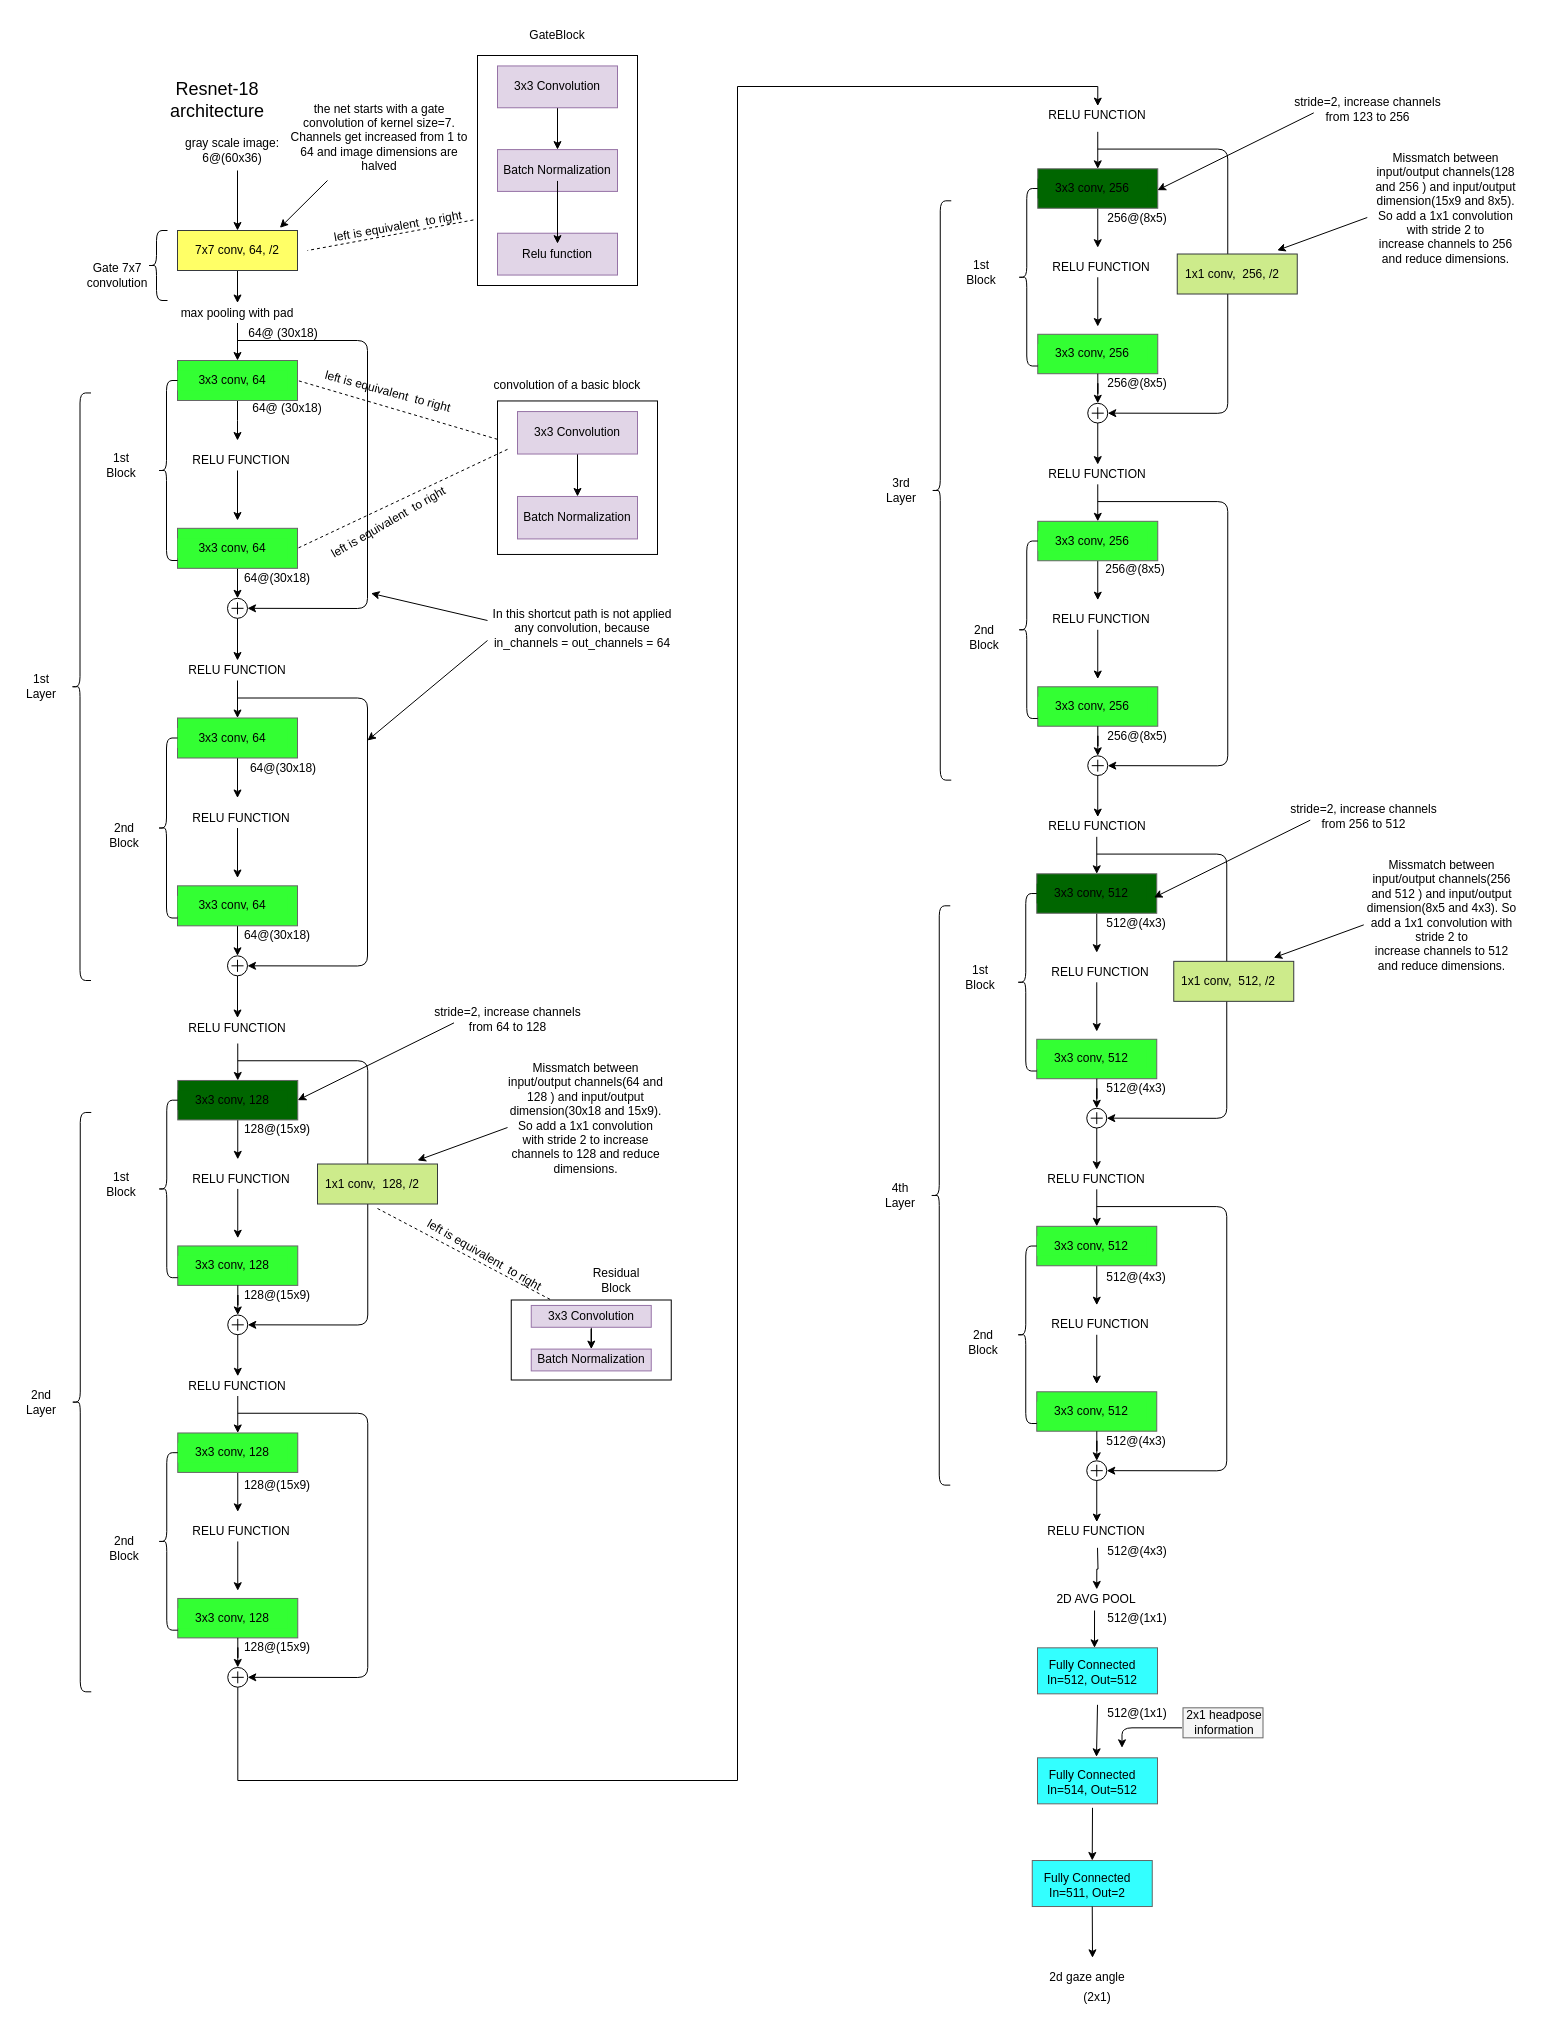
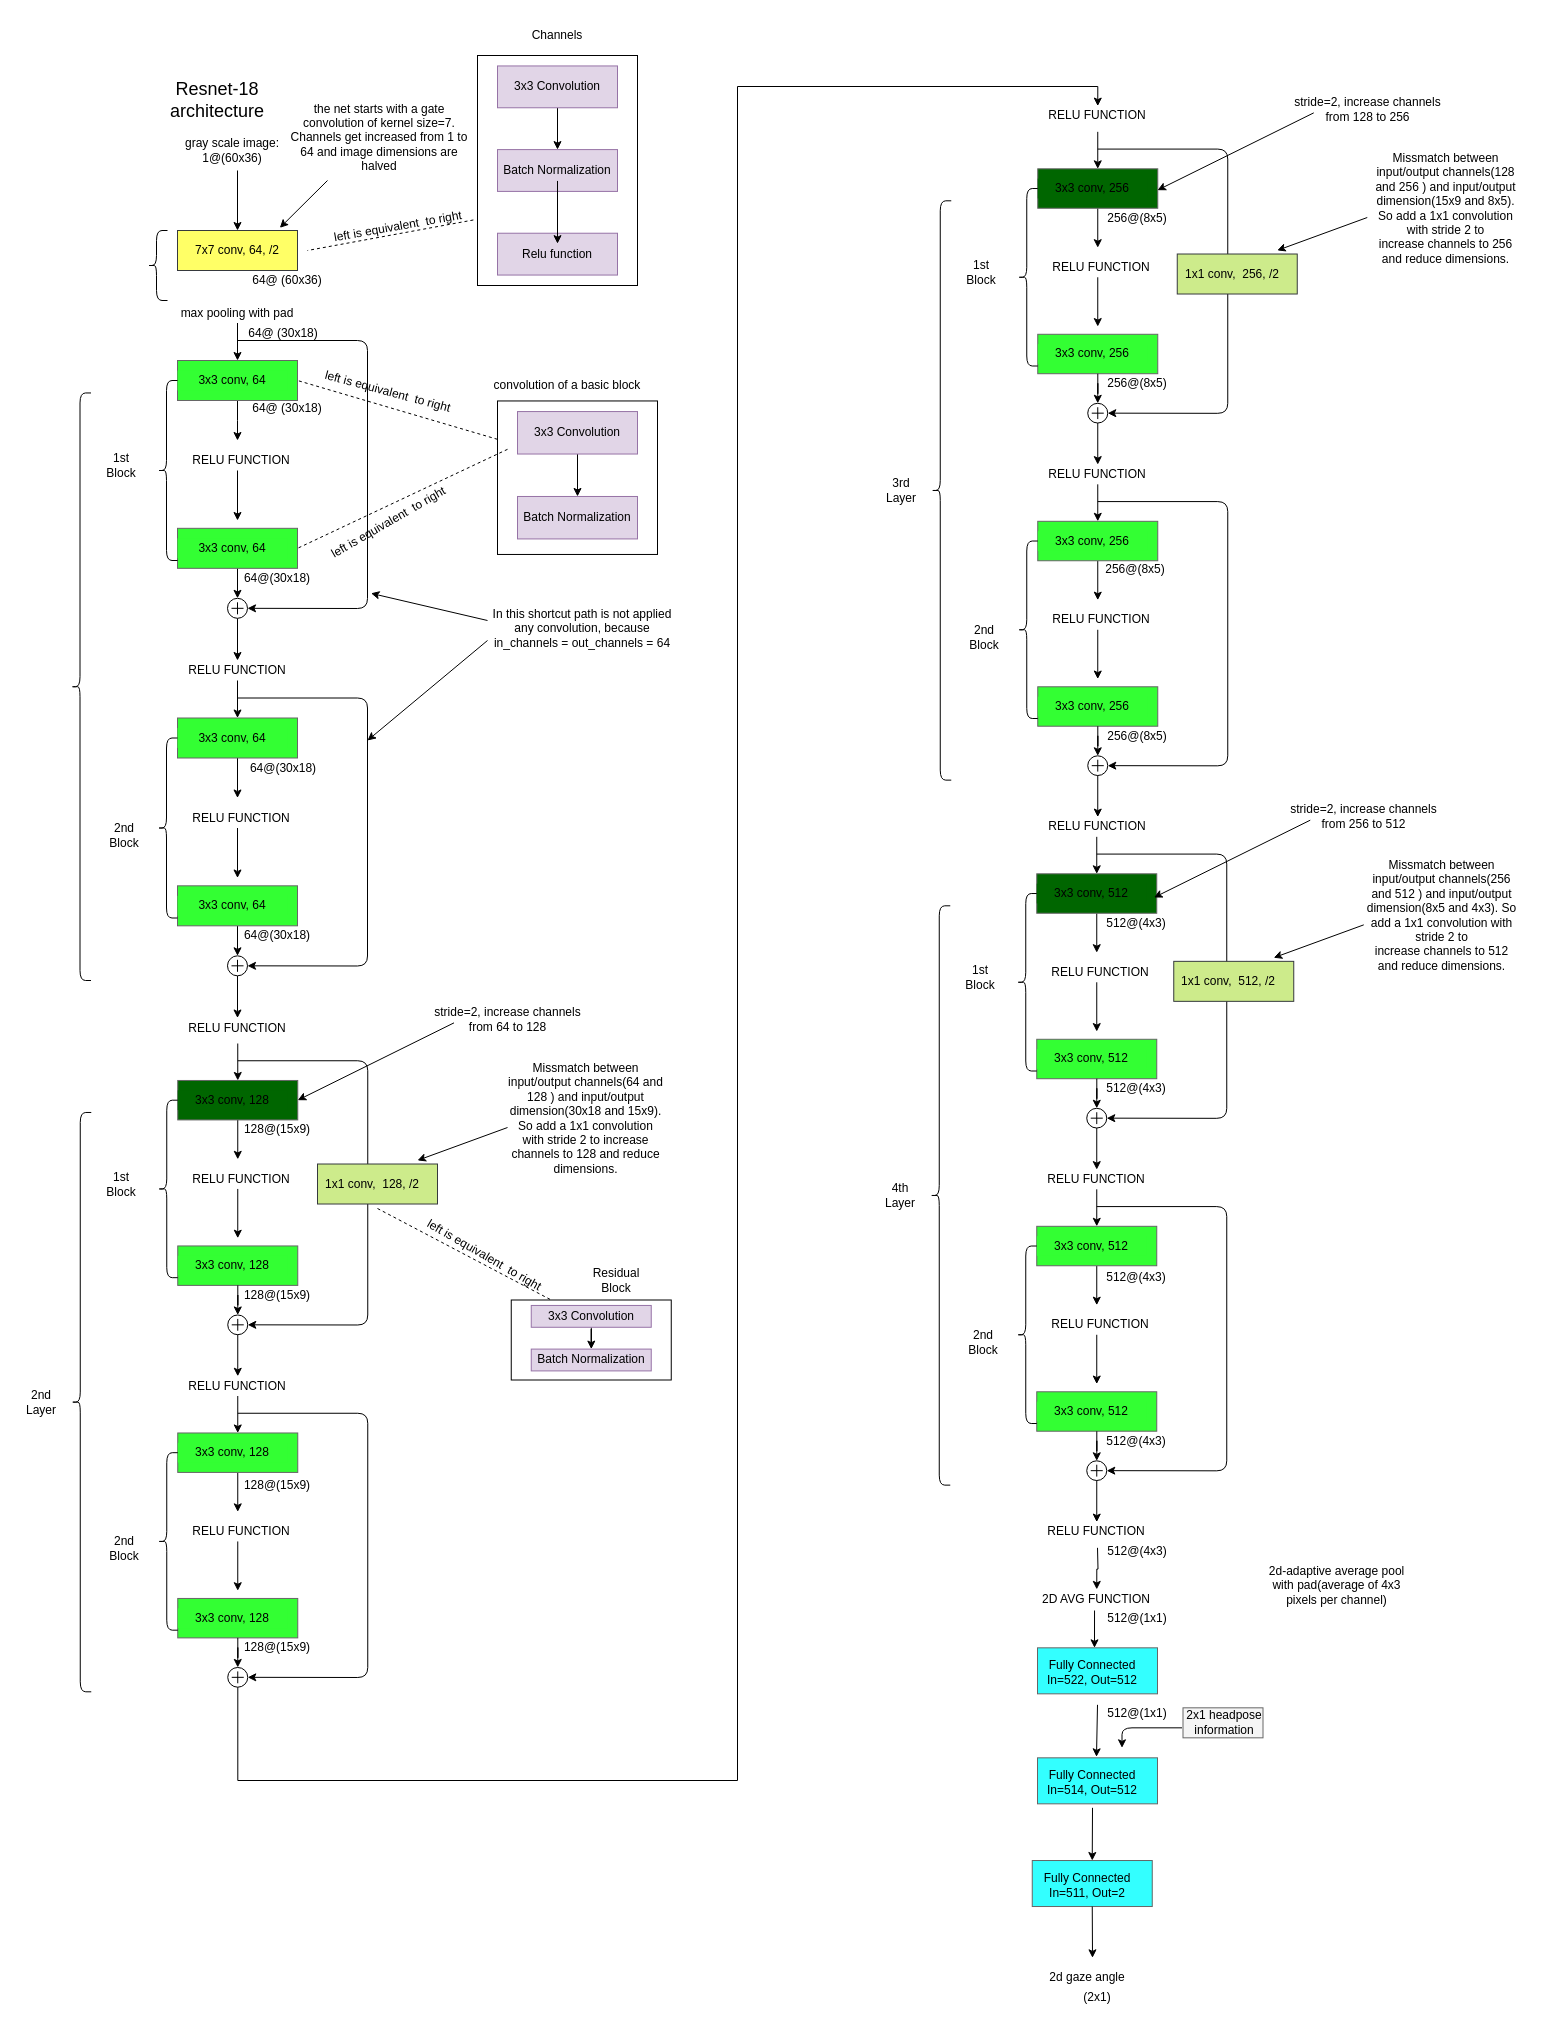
(558, 36) -> (558, 36)
(1368, 110) -> (1368, 110)
(233, 151) -> (233, 151)
(118, 276) -> none
none -> (288, 281)
(238, 291) -> none
(41, 687) -> none
none -> (1337, 1586)
(1097, 1600) -> (1097, 1600)
(1093, 1673) -> (1093, 1673)
